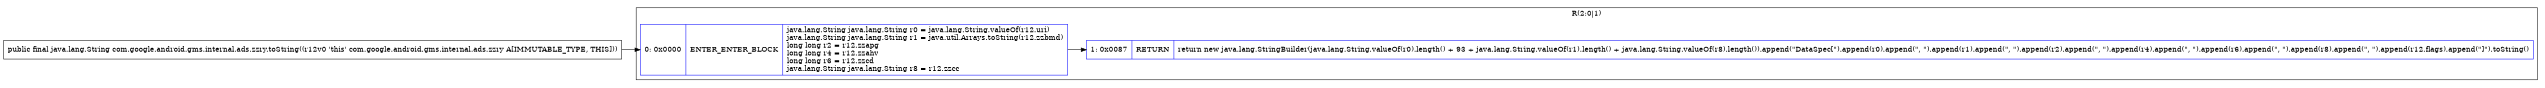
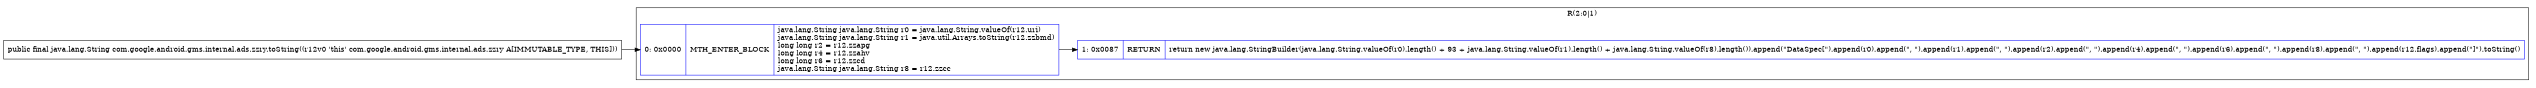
(734, 49) -> (730, 49)
